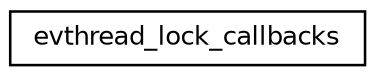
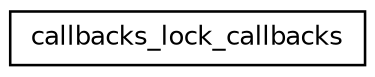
(188, 38) -> (188, 38)
